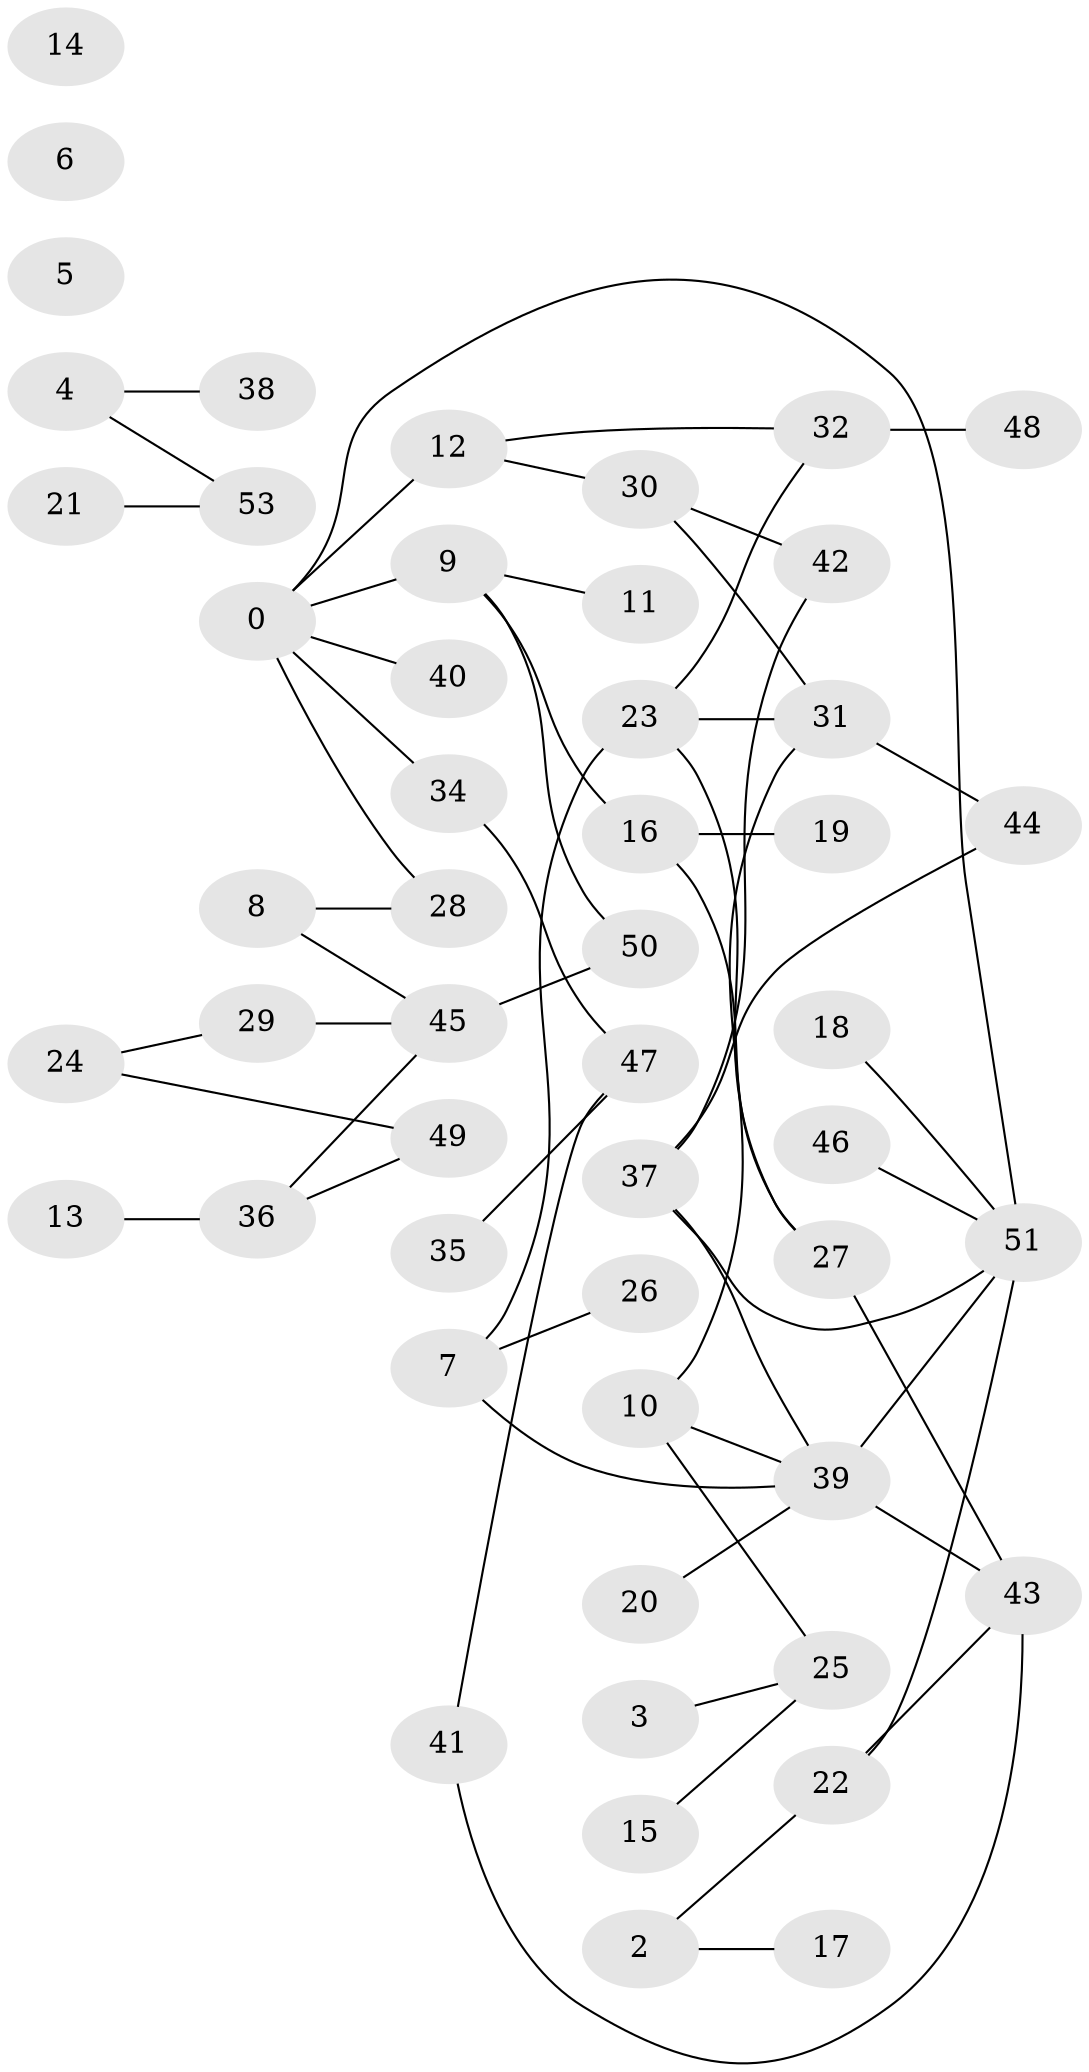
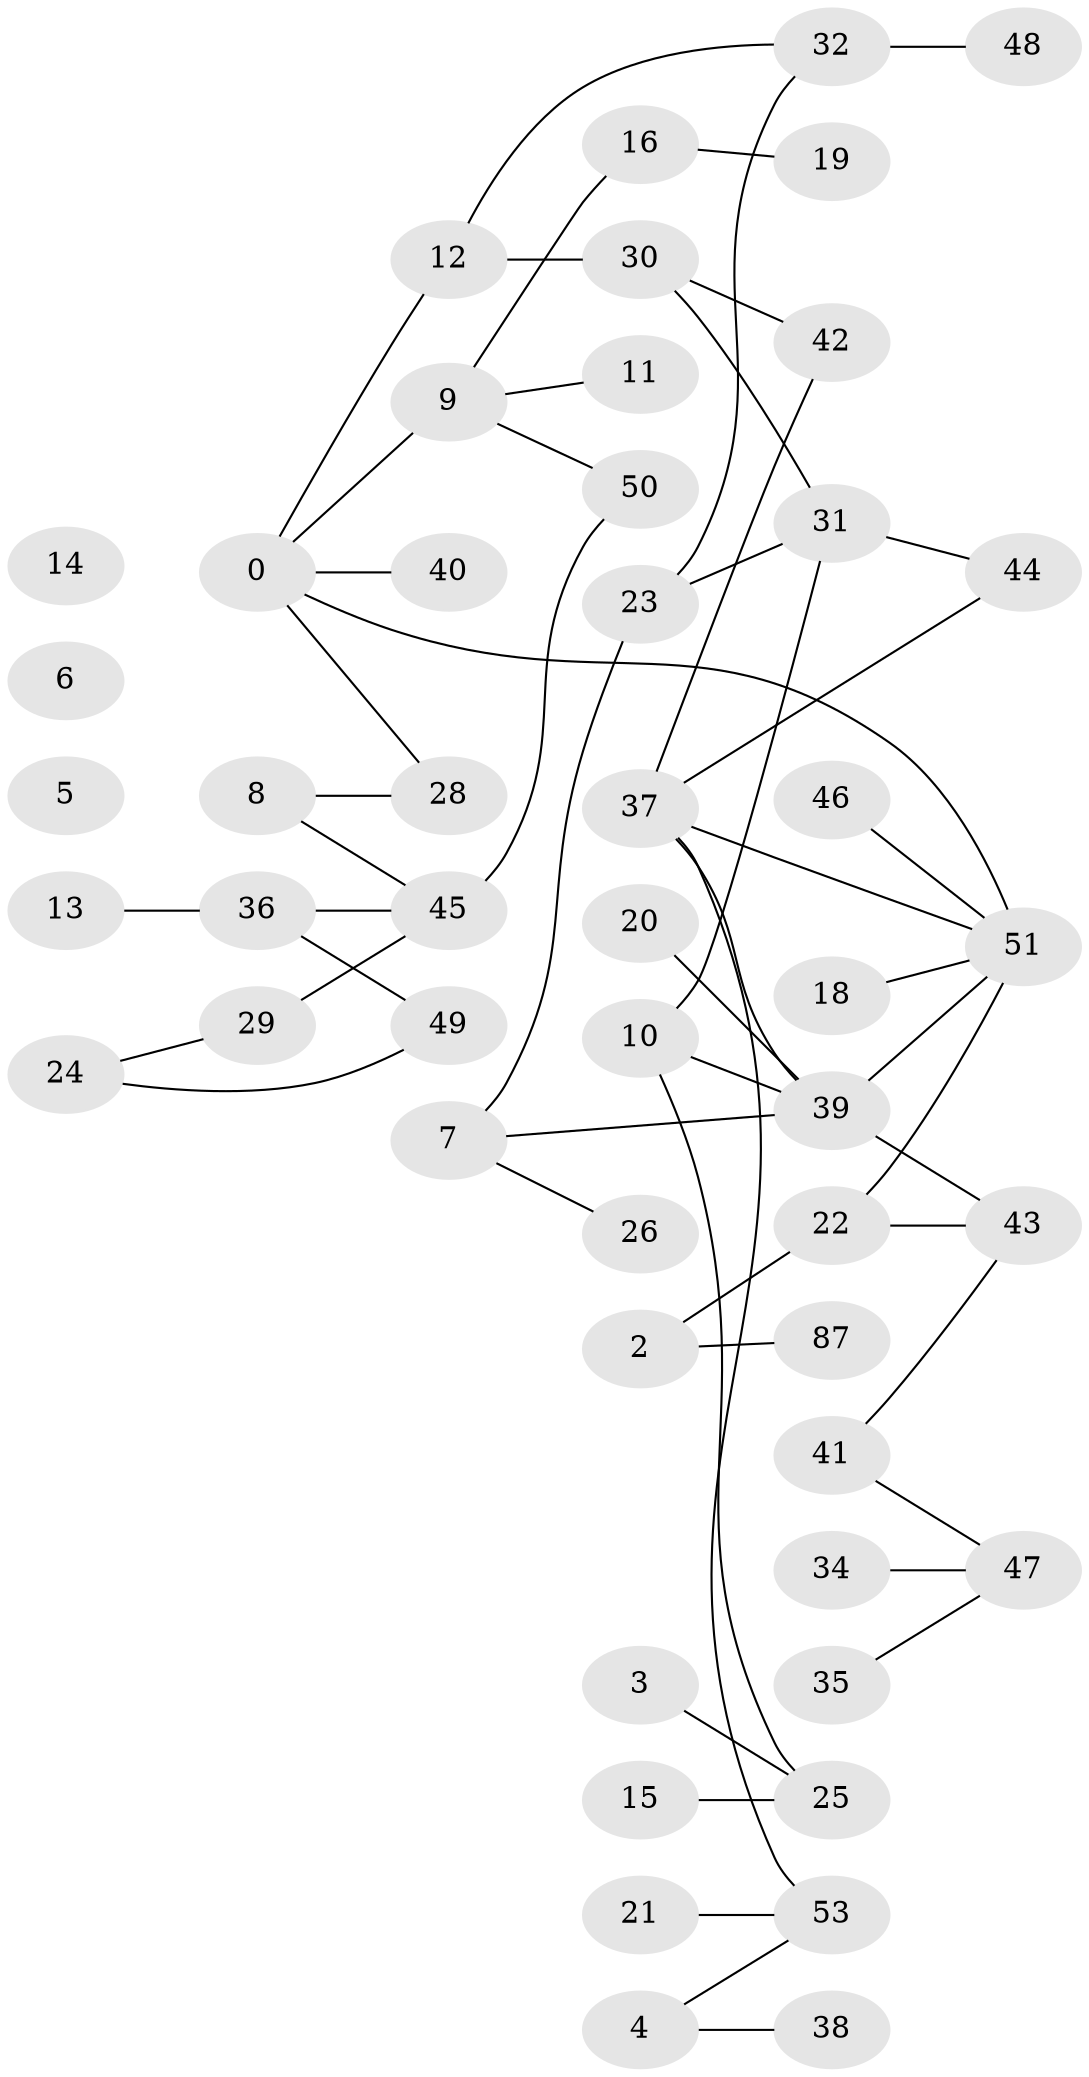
(353, 708) -> none
(832, 1260) -> none
none -> (736, 1362)
(832, 1949) -> (832, 1340)
